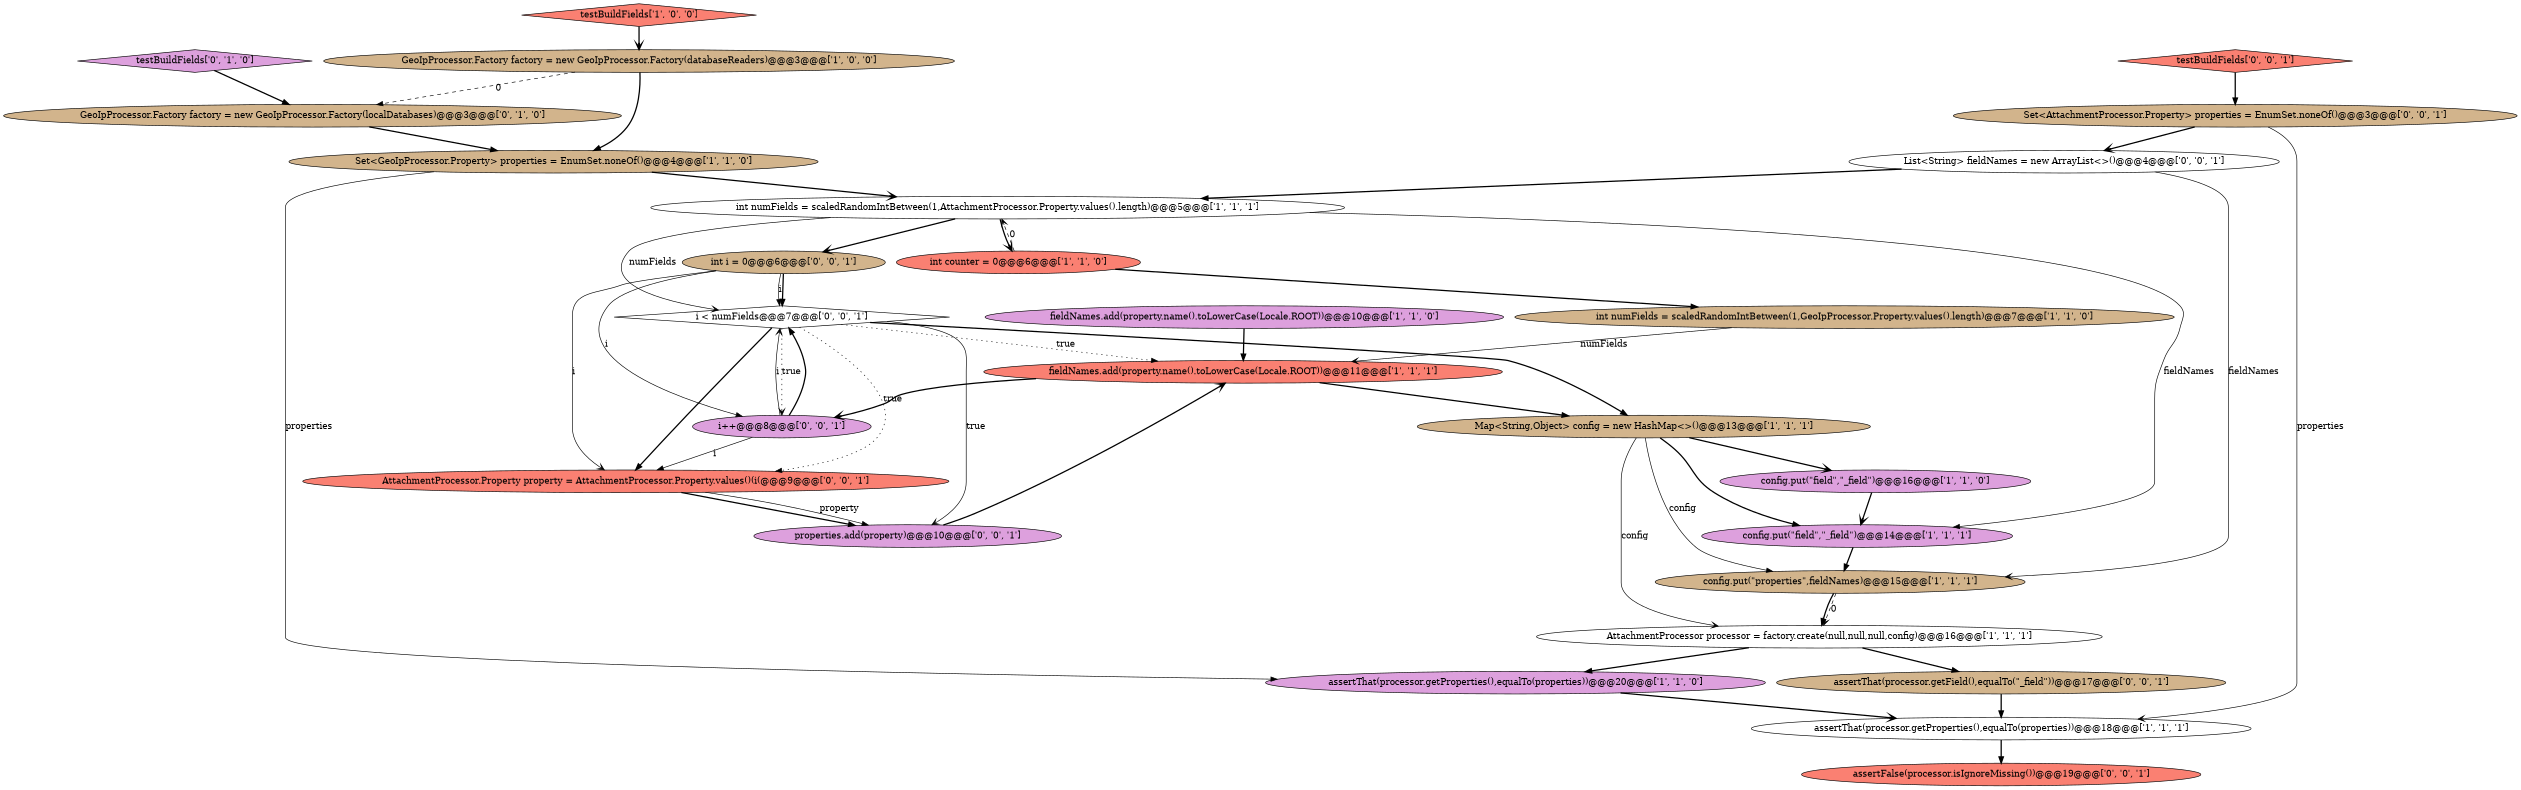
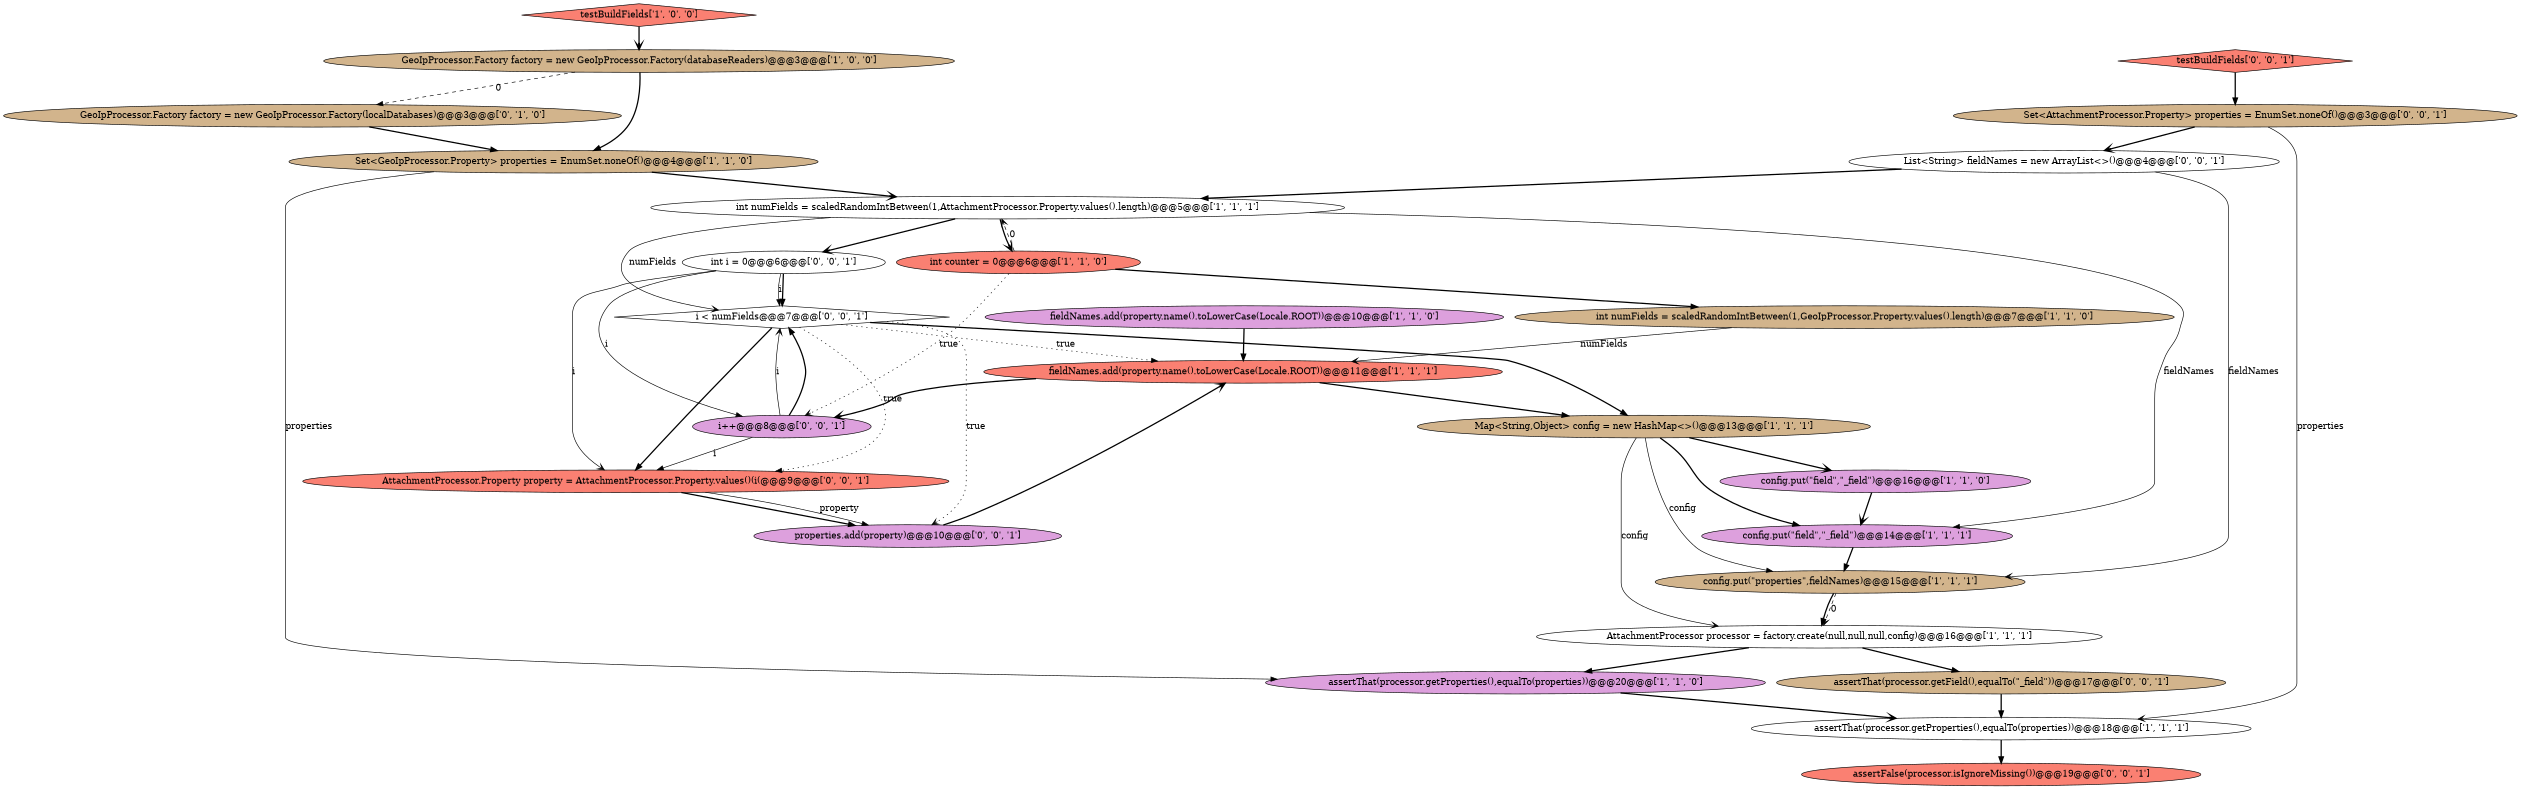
(195, 61) -> none
(784, 262) -> (784, 262)
(782, 369) -> (918, 355)
(966, 398) -> (966, 398)
